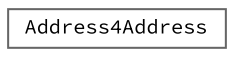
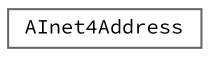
(117, 28) -> (105, 28)
